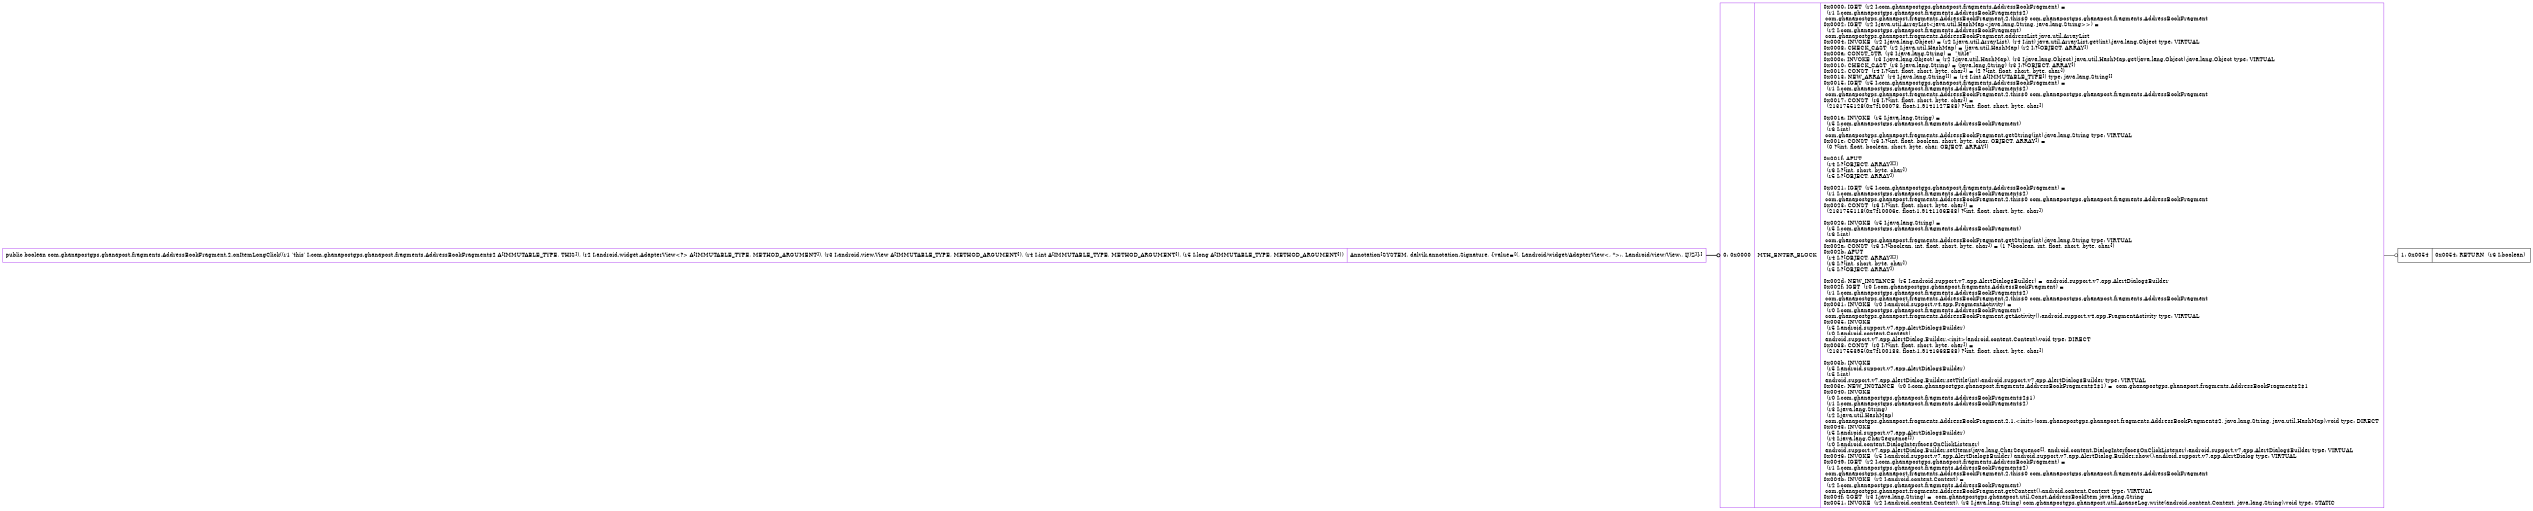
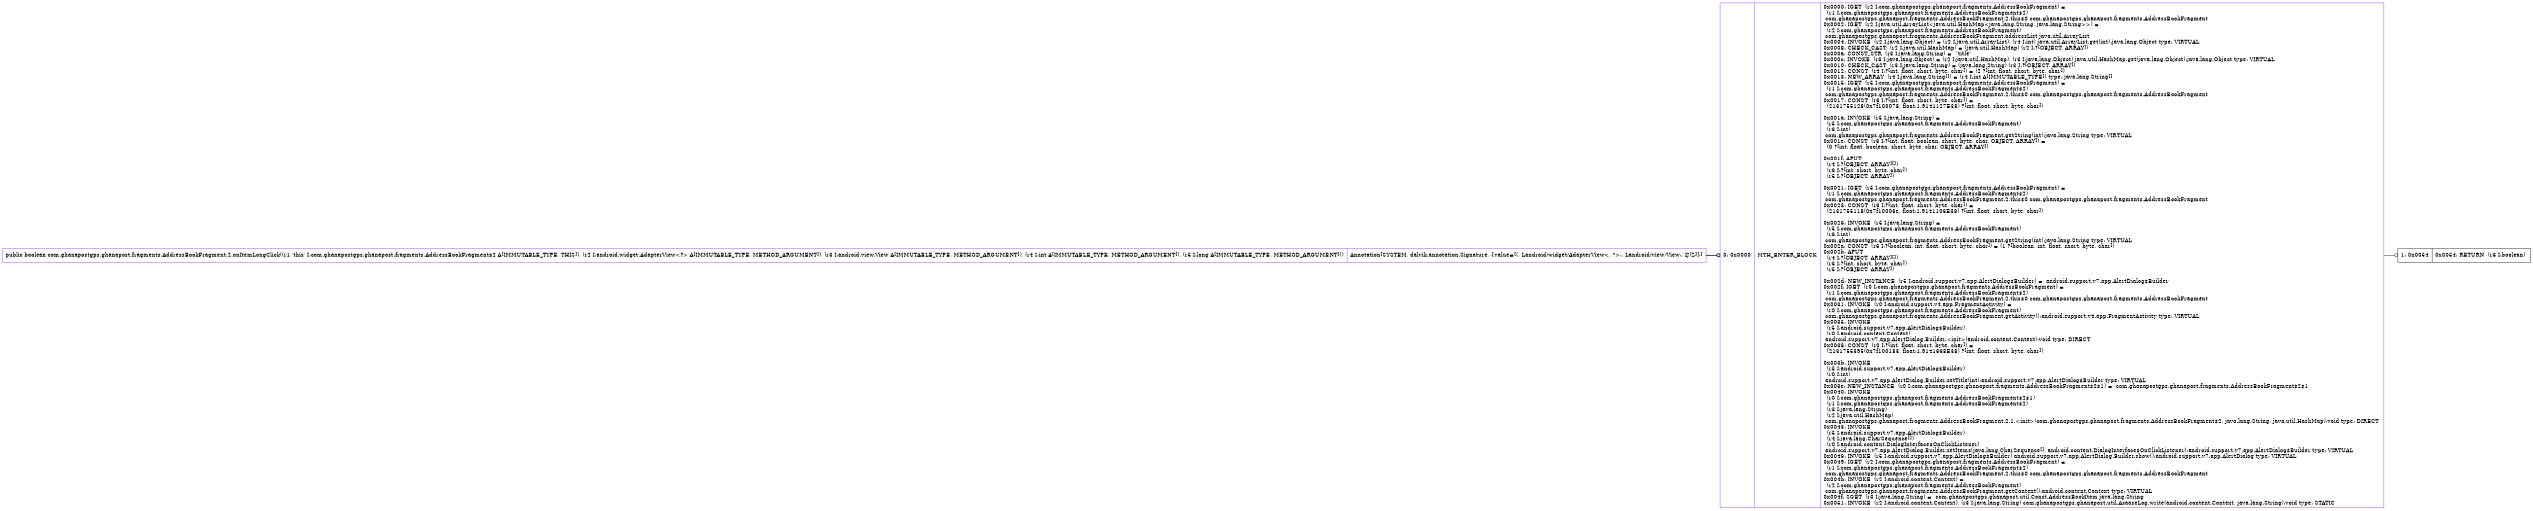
(1837, 375) -> (1837, 375)
